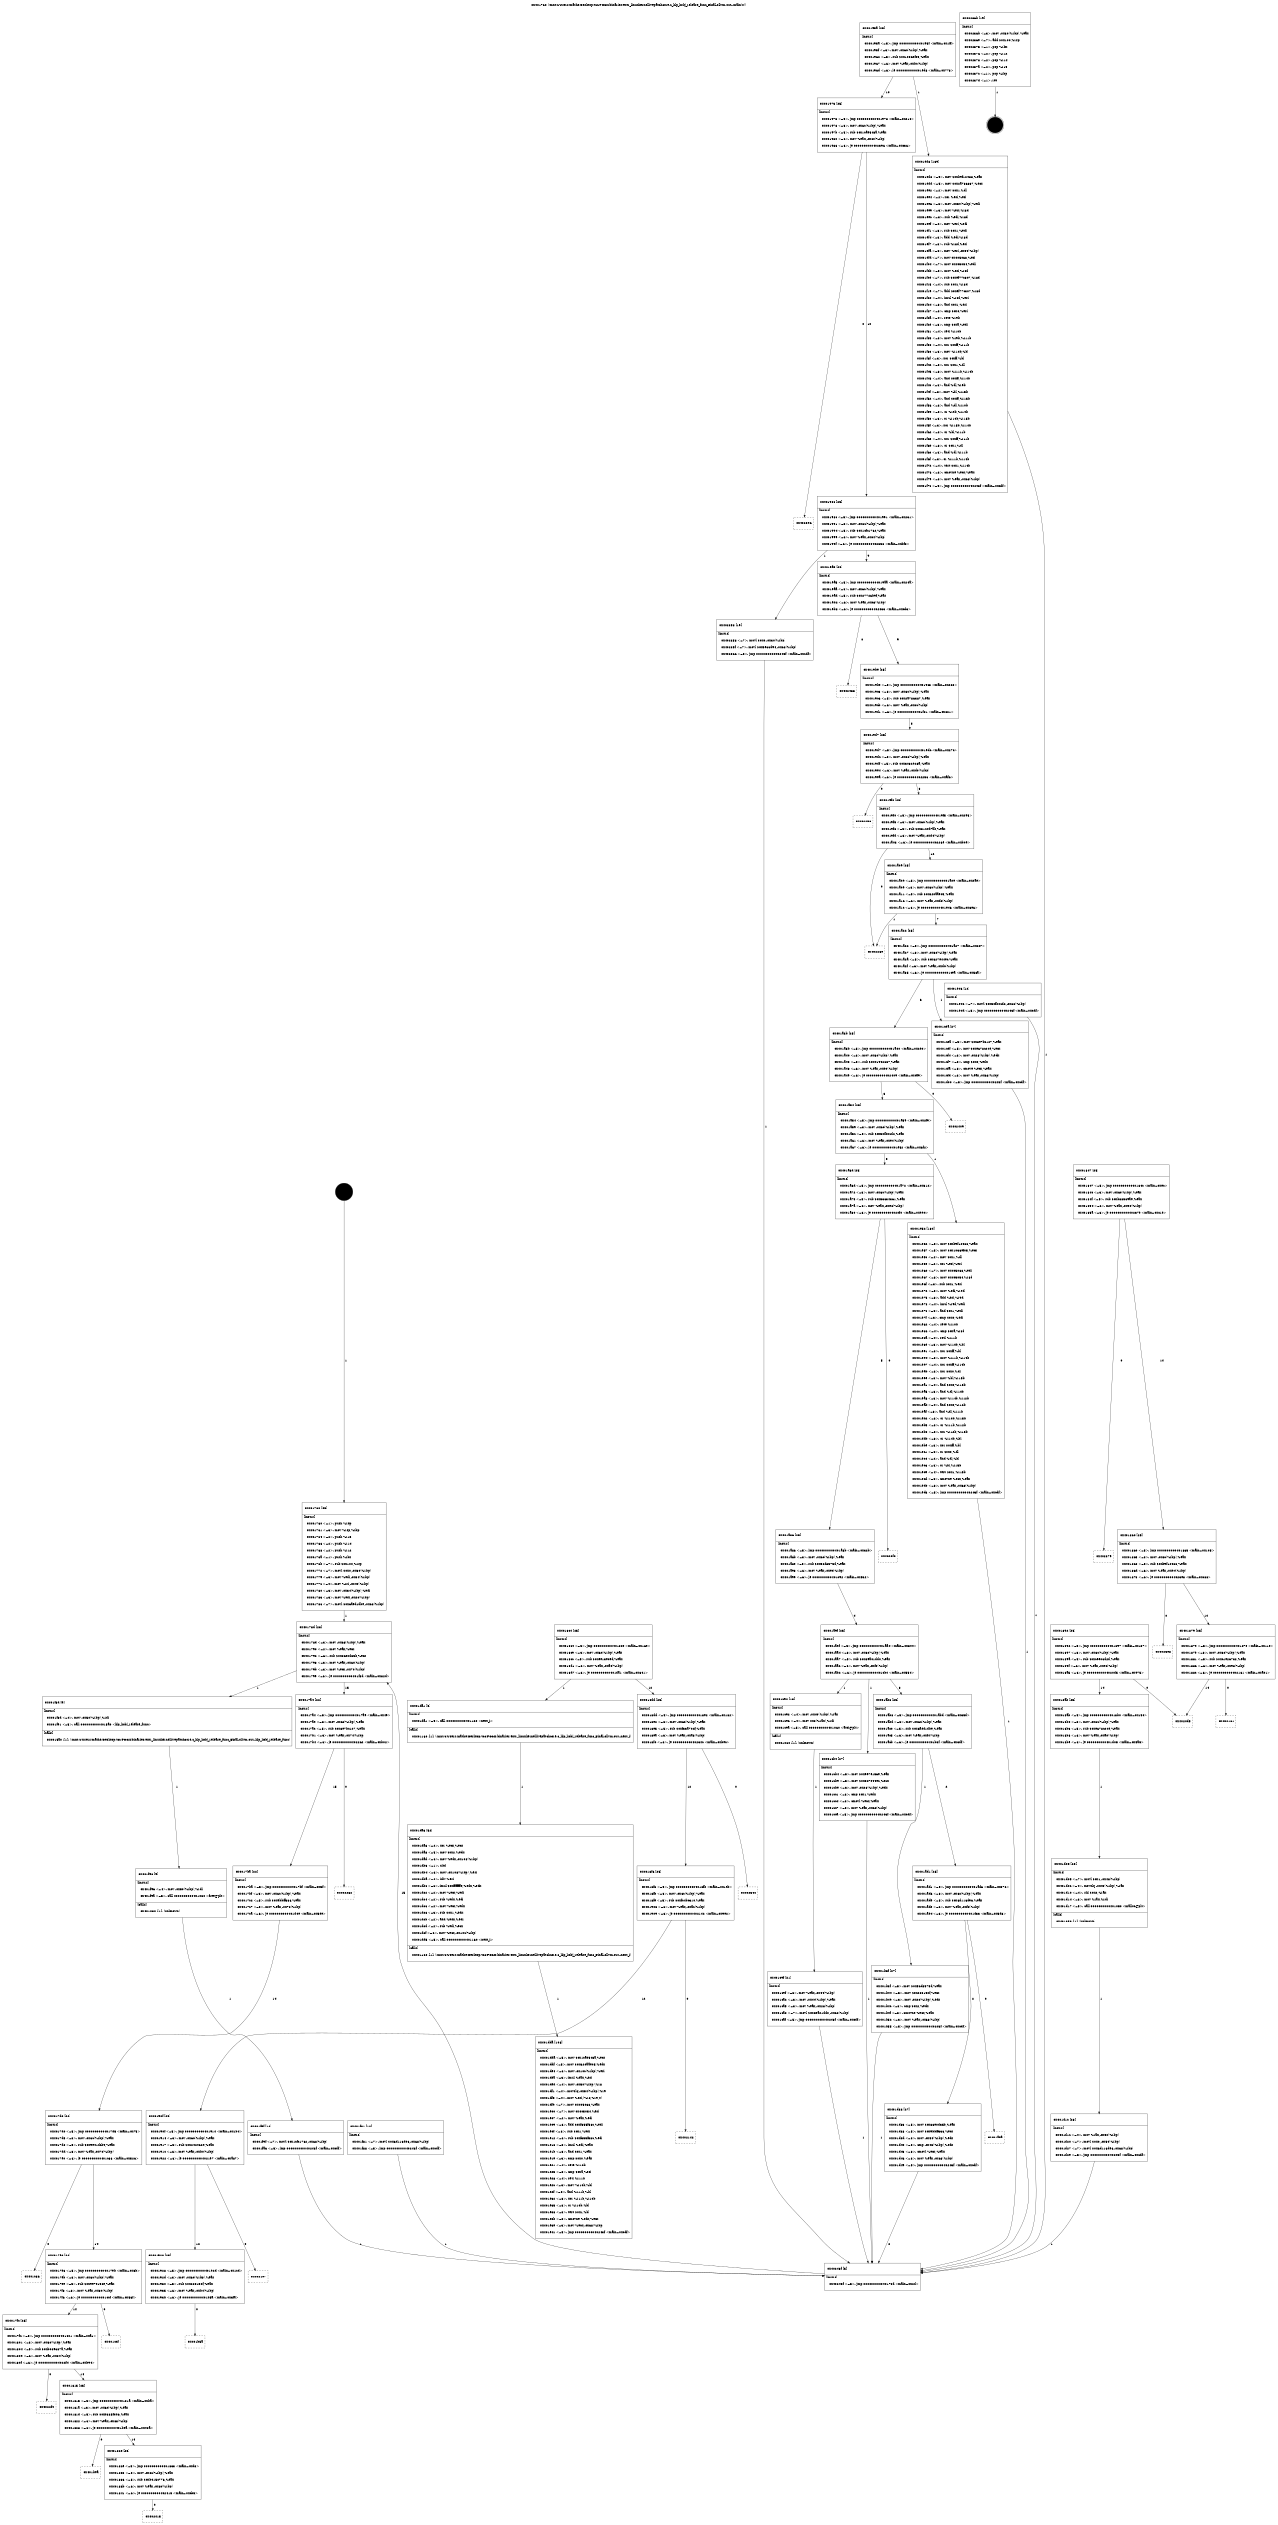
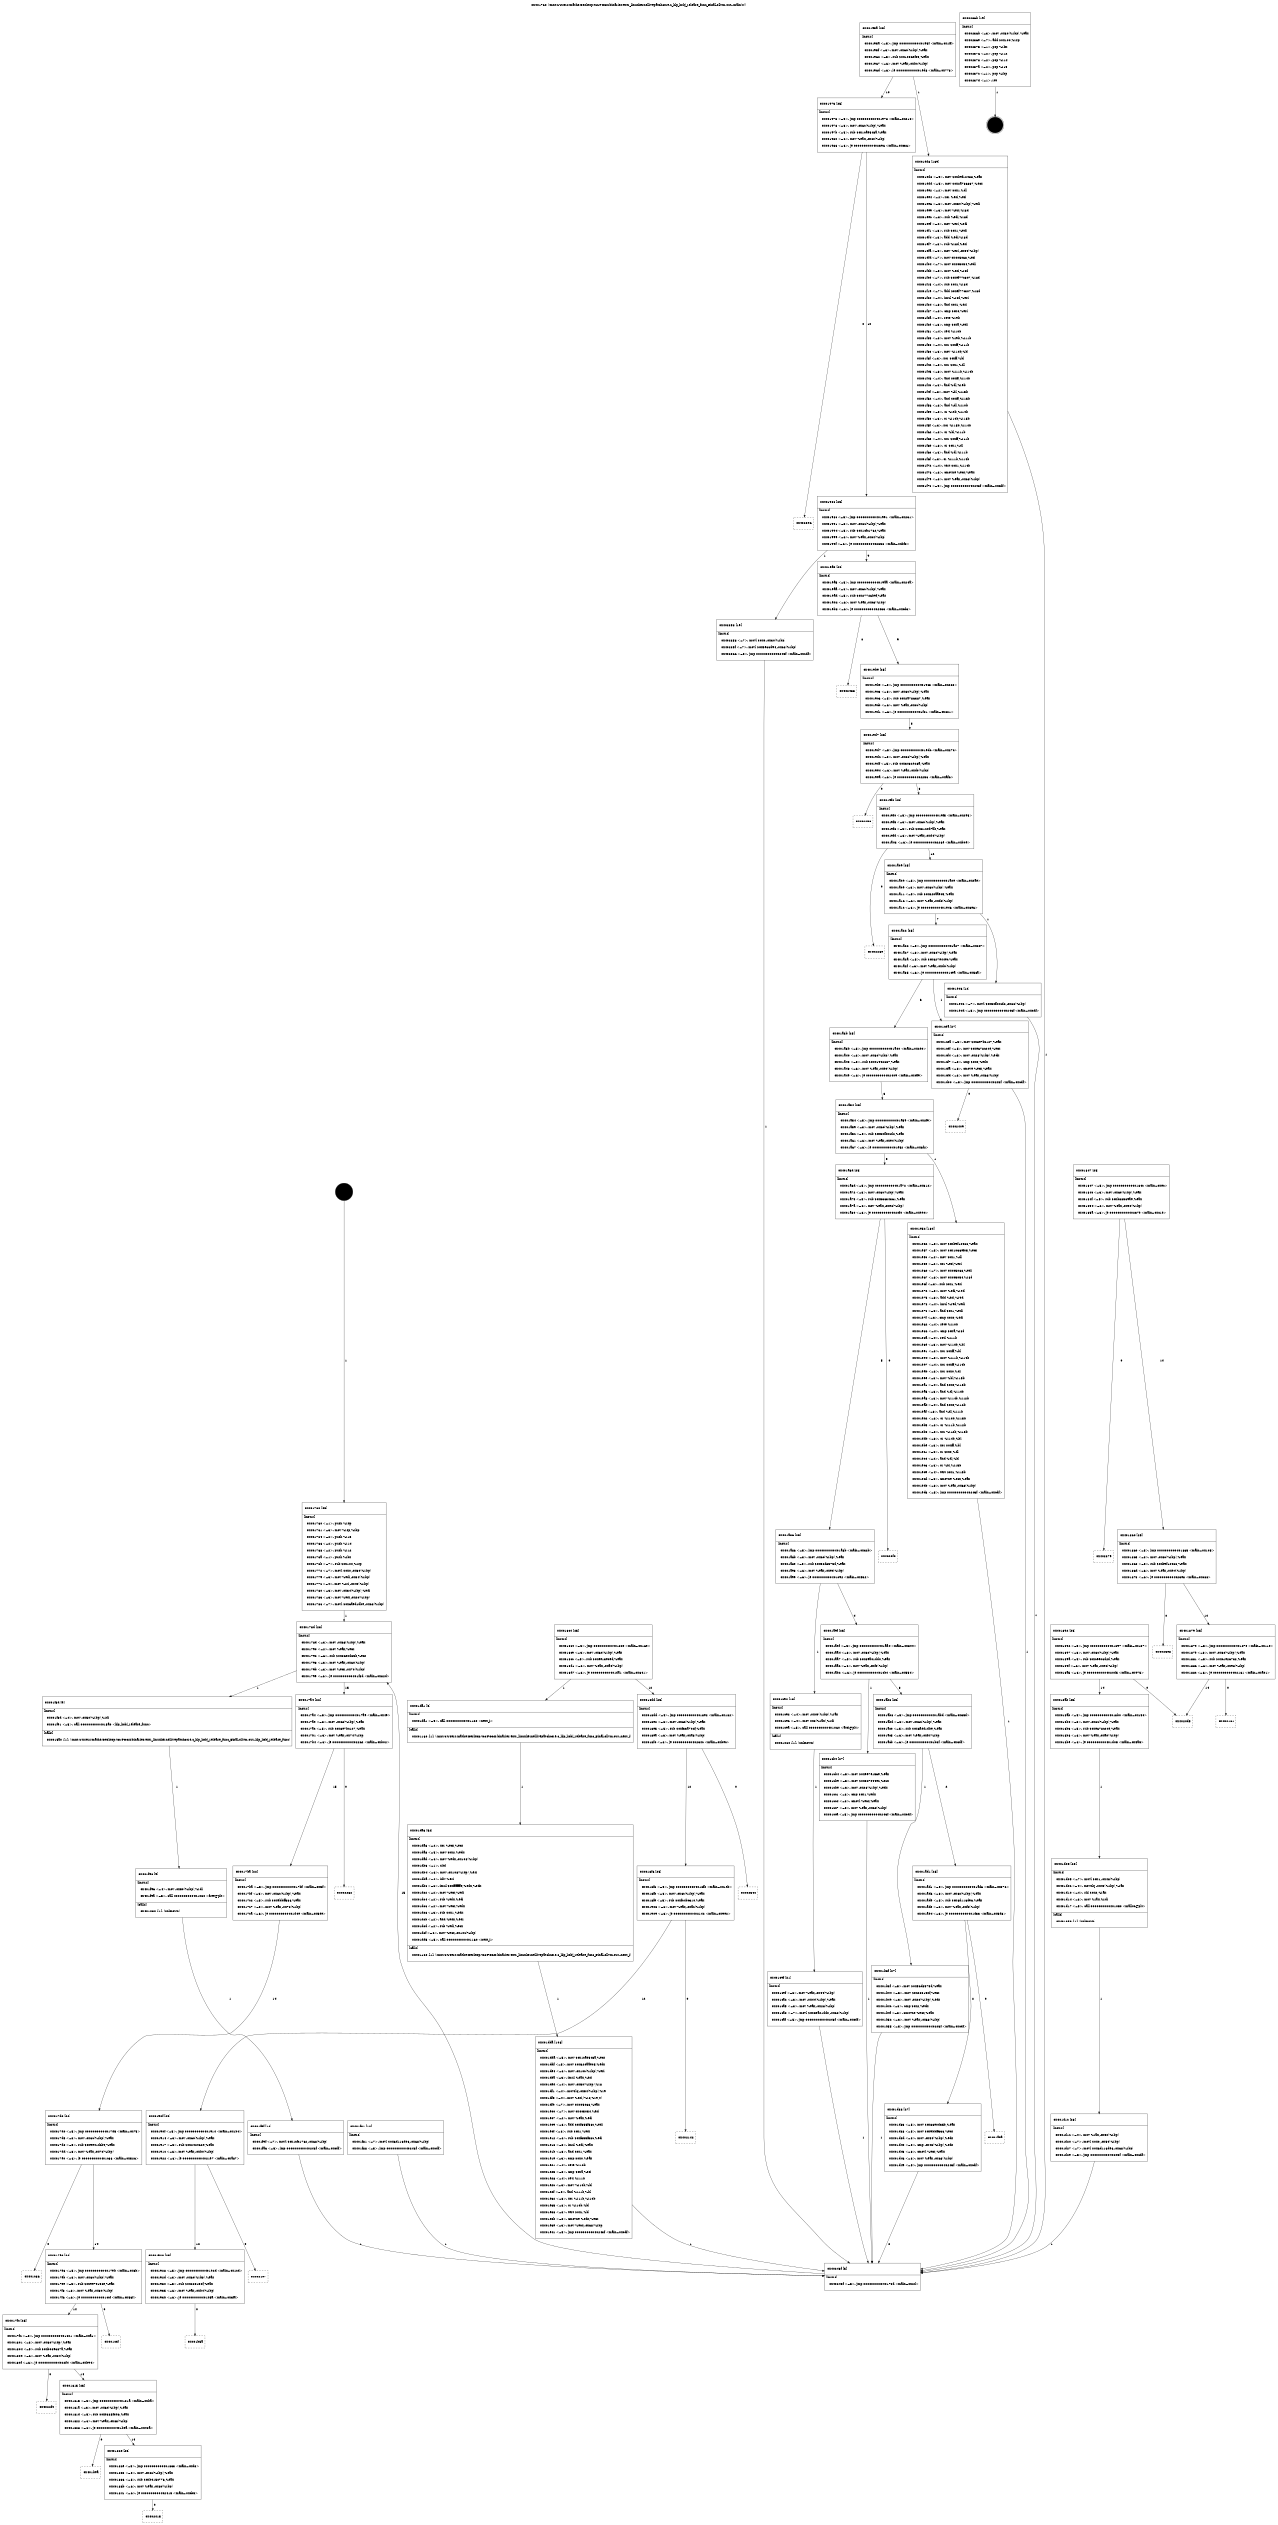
(885, 928) -> (996, 945)
(935, 1099) -> (963, 1104)
(844, 1685) -> (815, 1637)
none -> (721, 2254)
